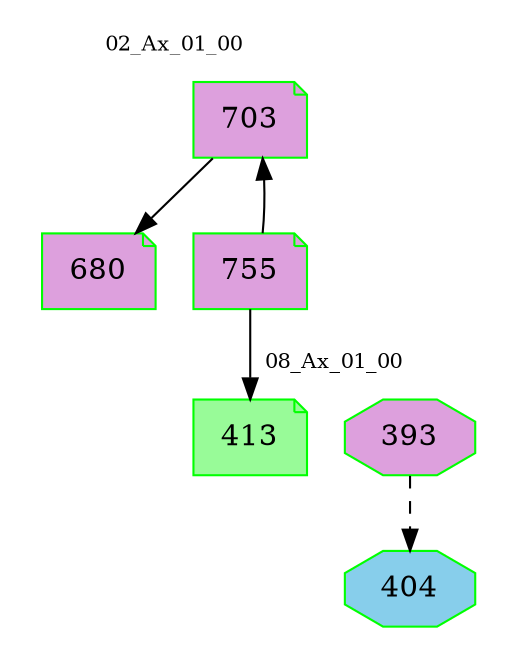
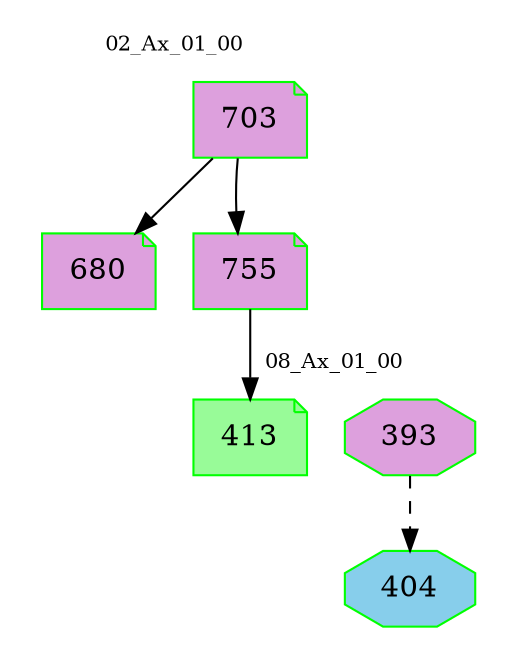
(264, 206) -> (236, 185)
